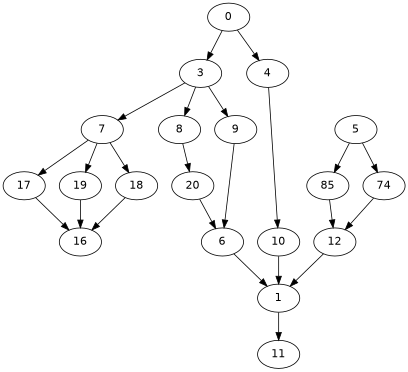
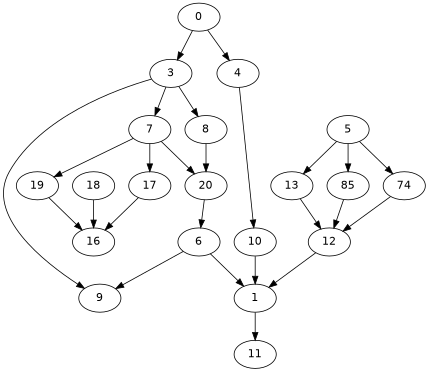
(117, 154) -> (175, 155)
(230, 182) -> (153, 268)
none -> (292, 186)
